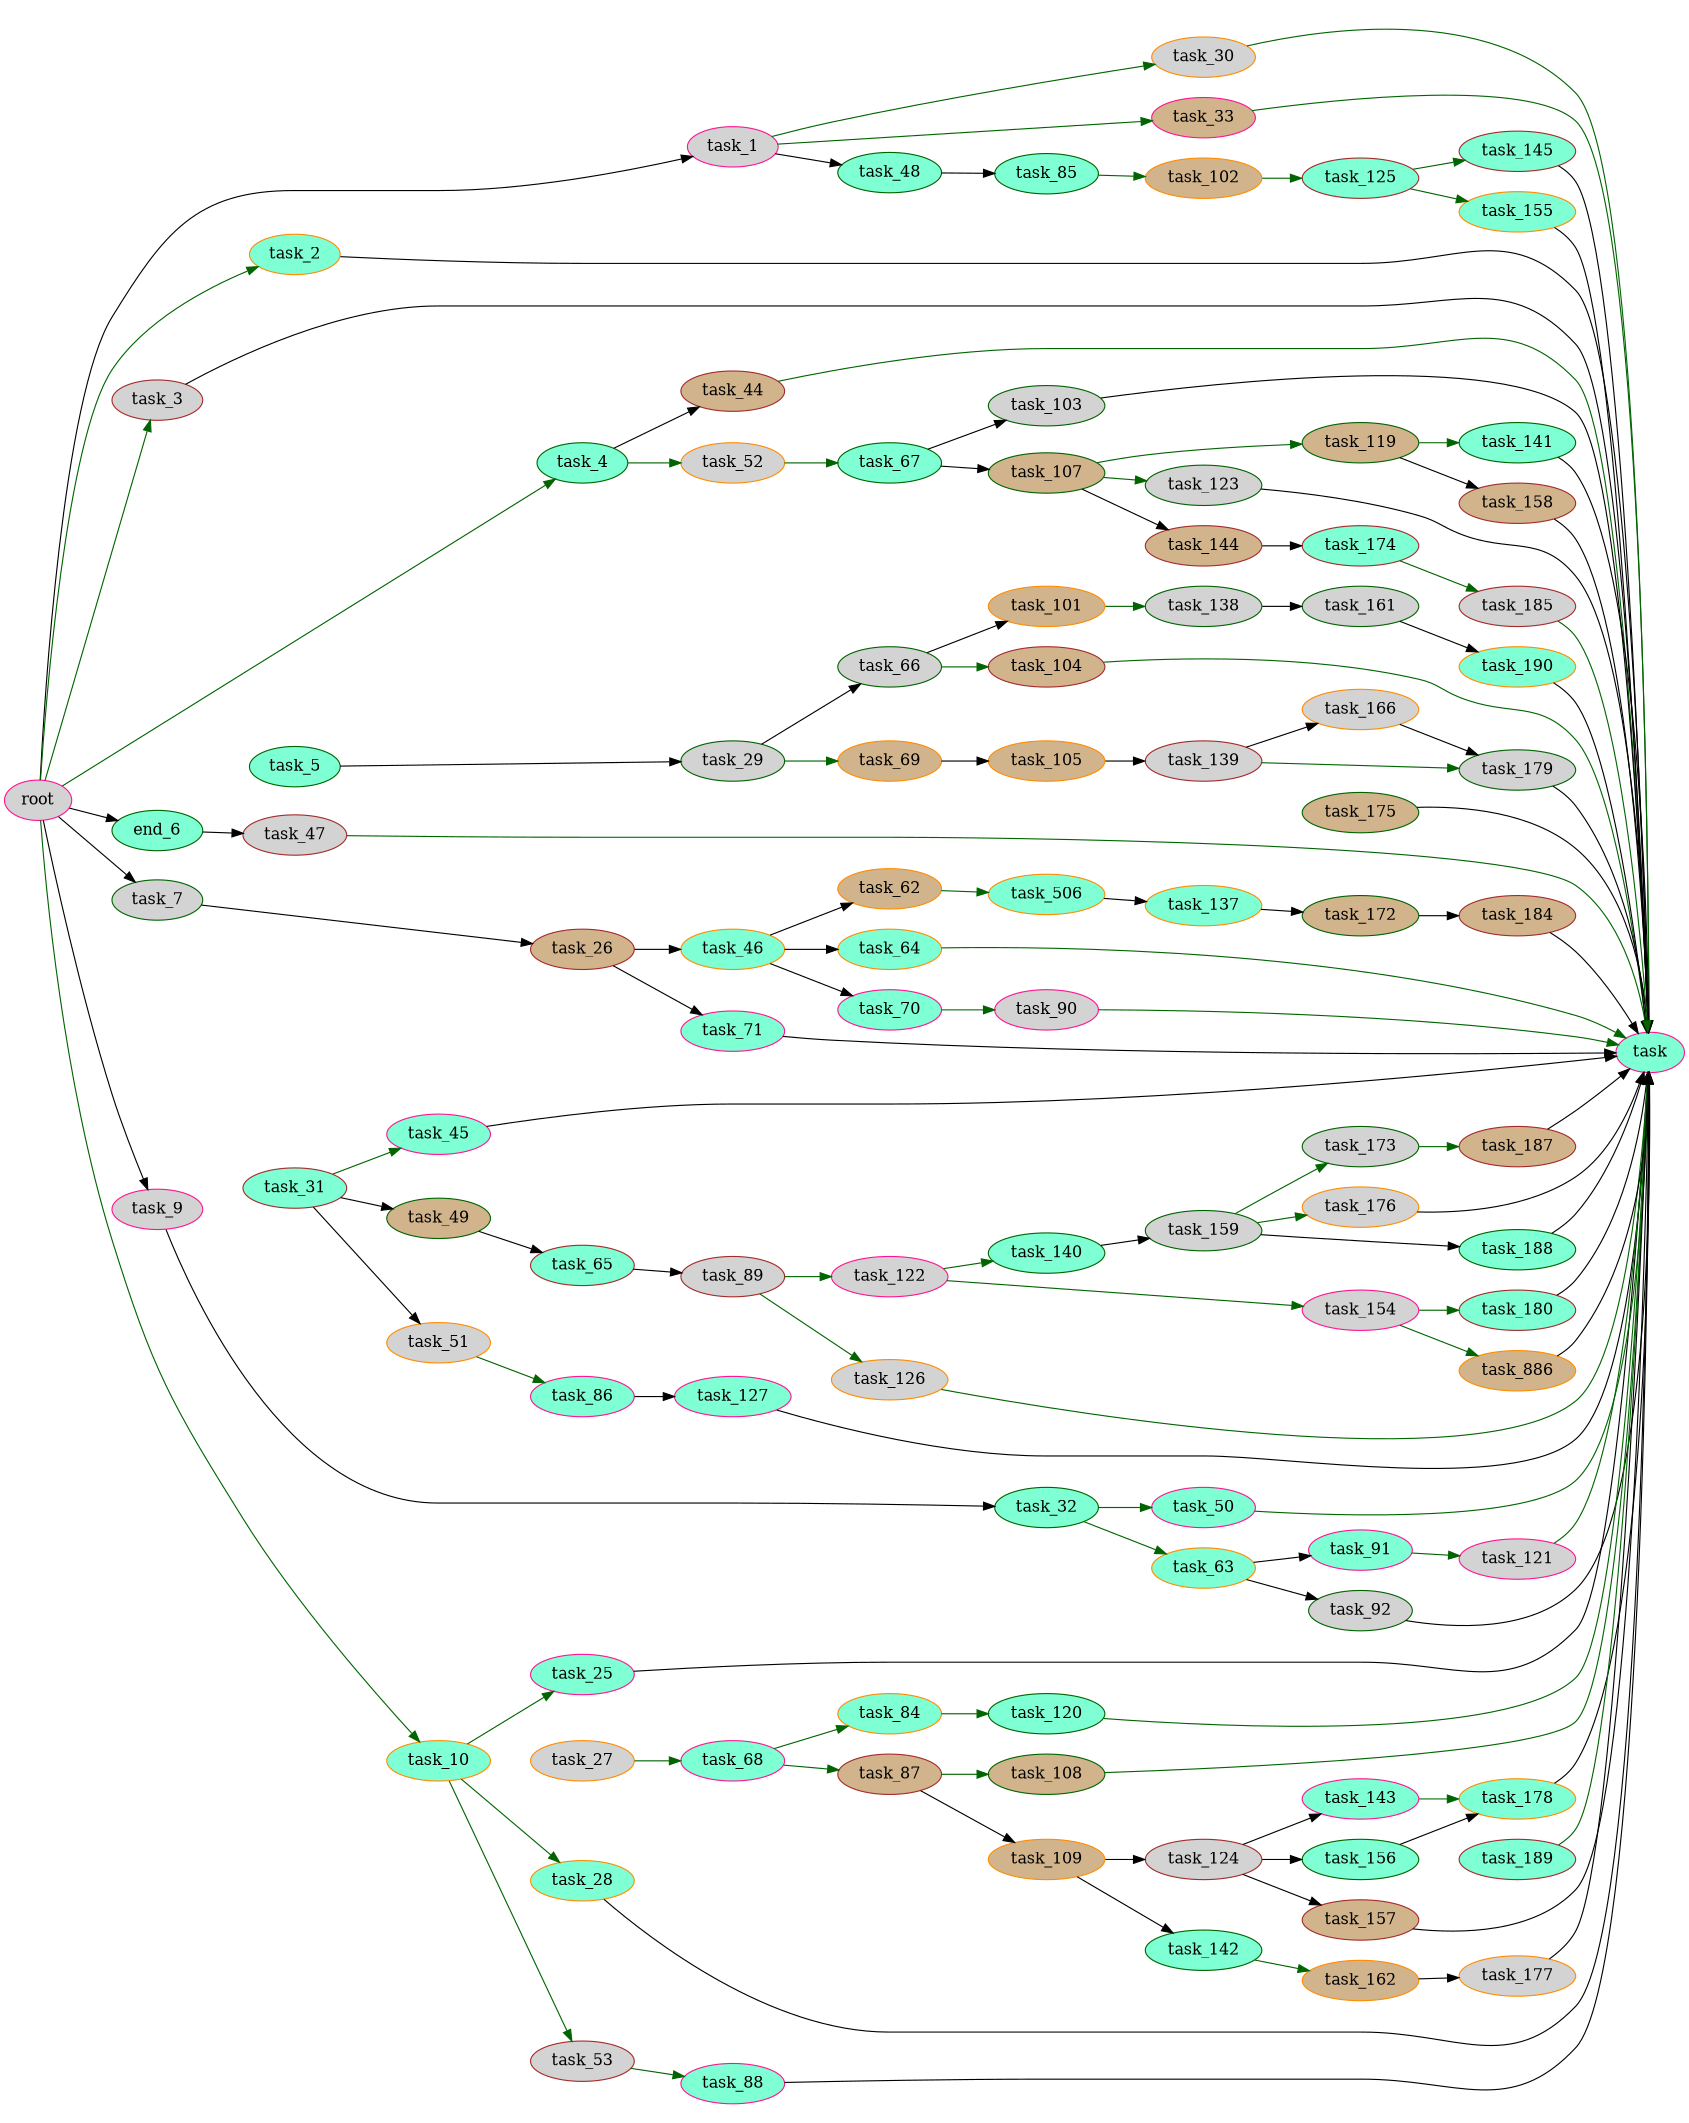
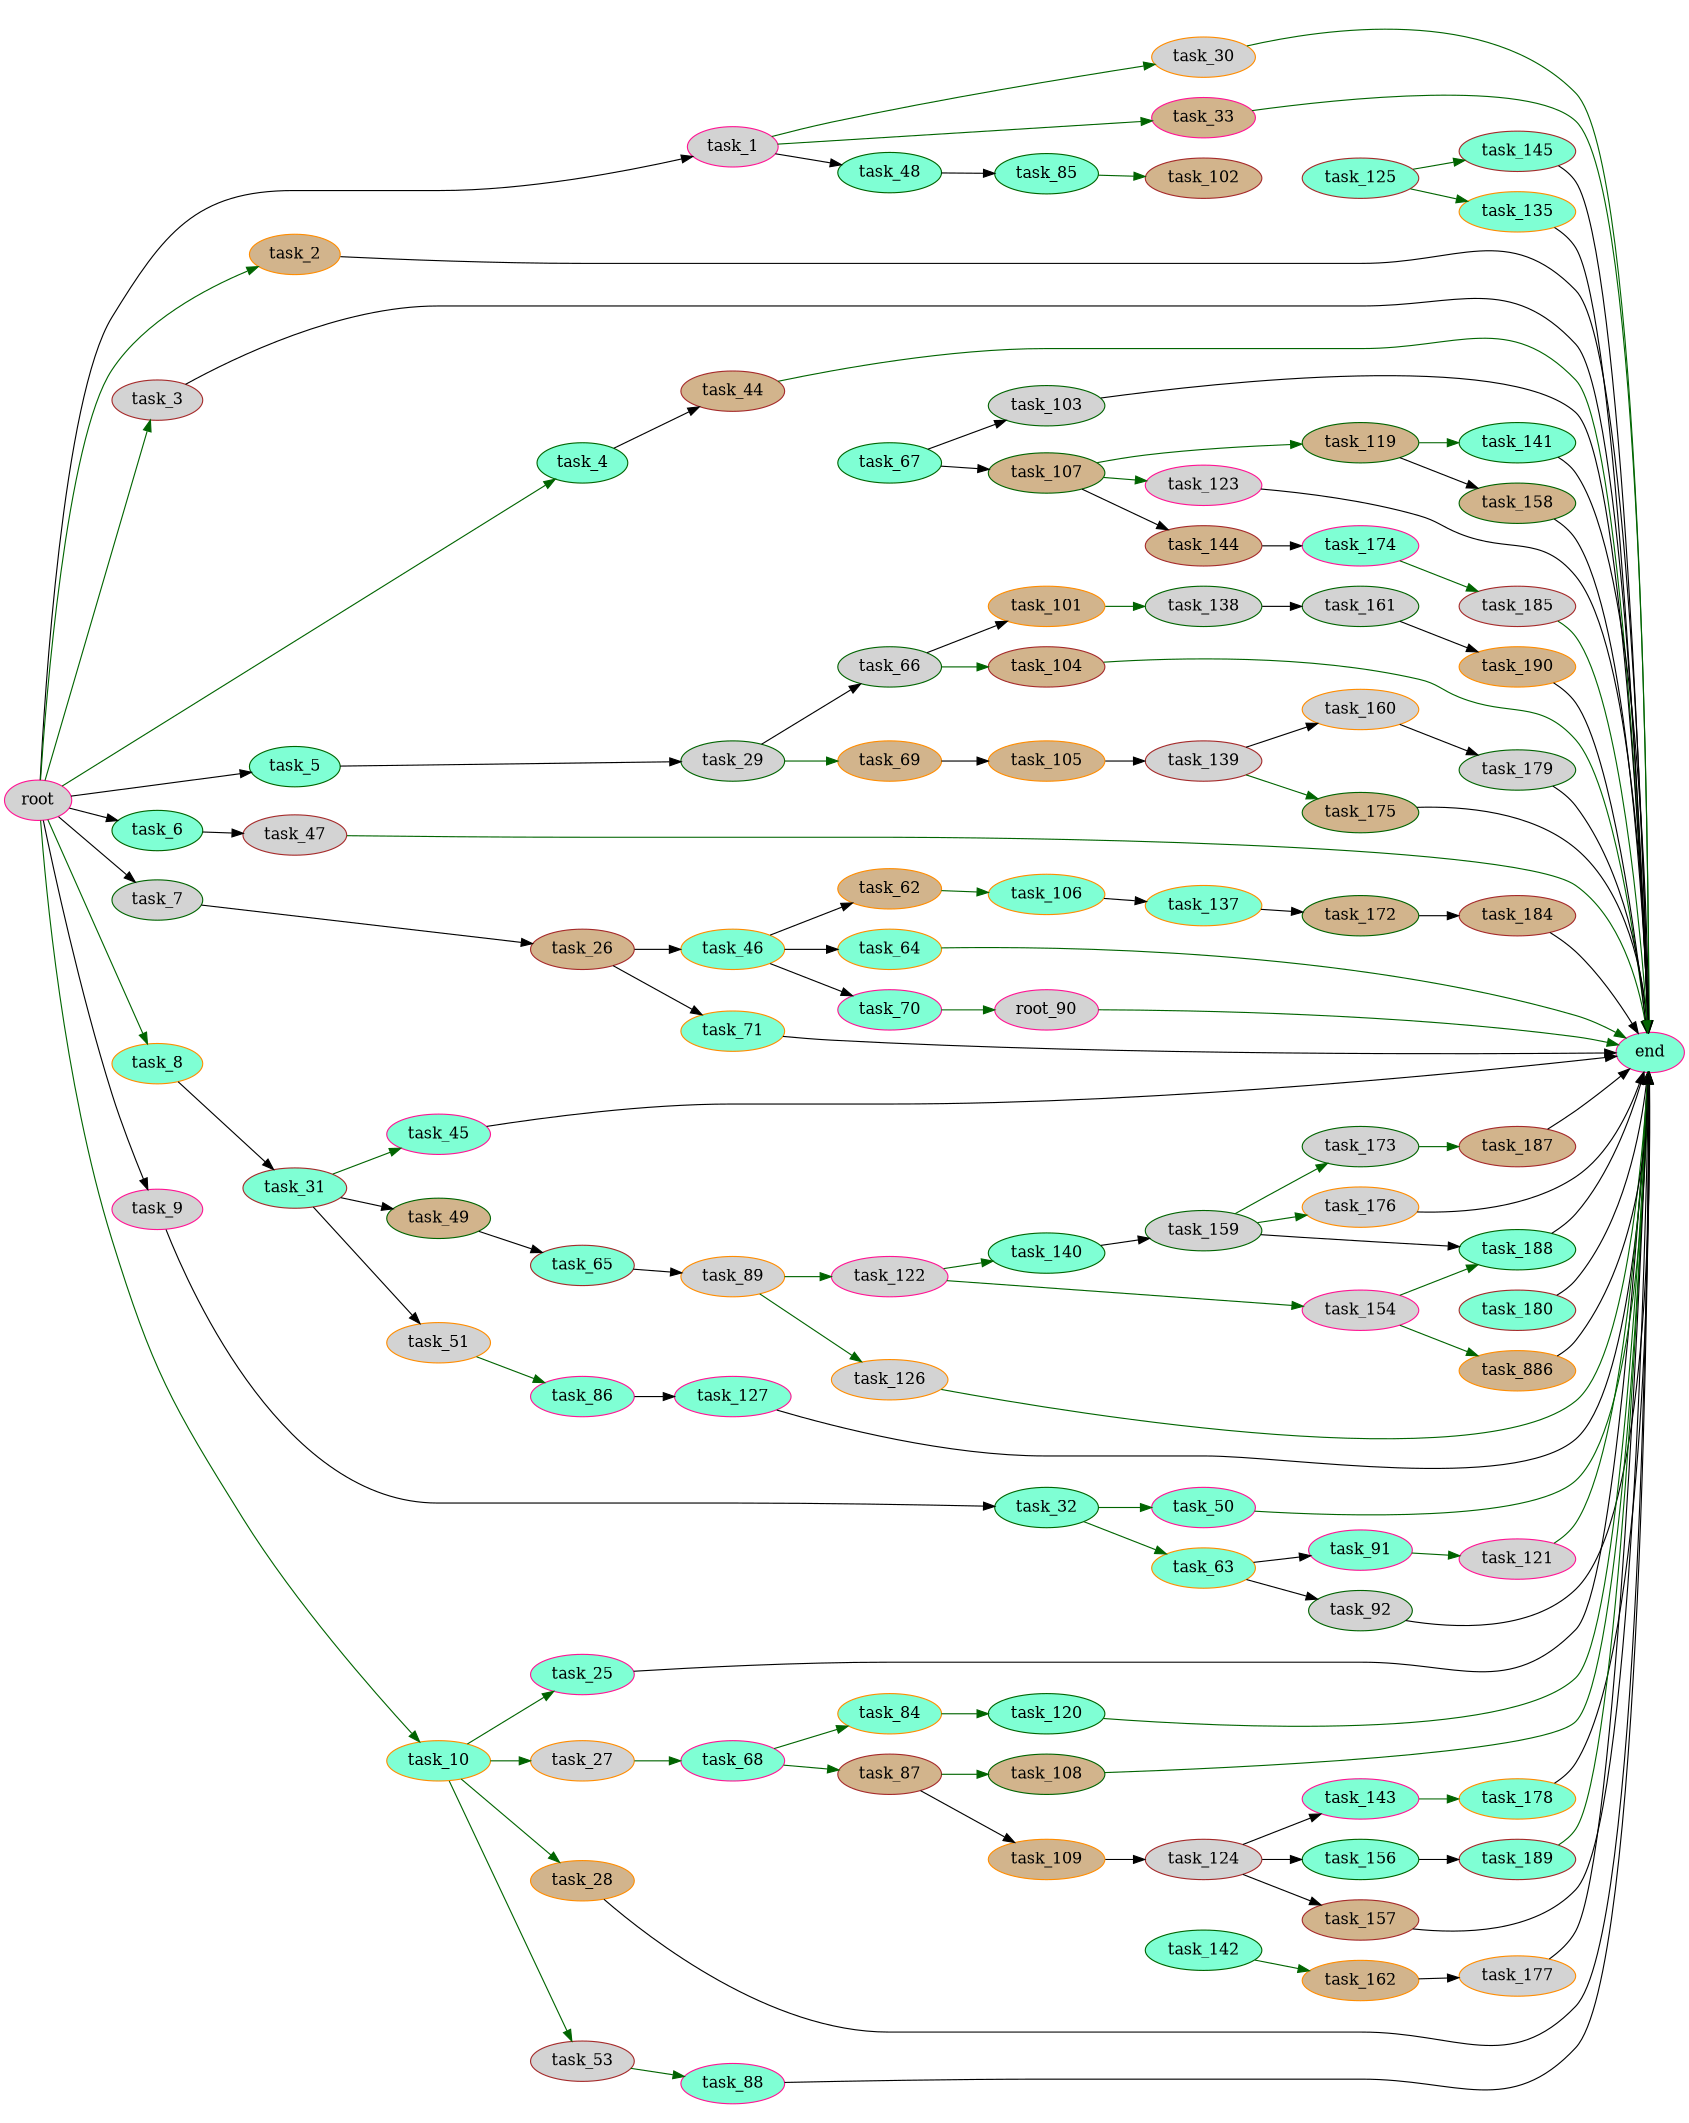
(1204, 178) -> (1204, 178)
(1276, 178) -> none
(1517, 212) -> (1517, 212)
(295, 254) -> (295, 254)
(733, 463) -> none
(1204, 485) -> (1204, 485)
(1517, 503) -> (1517, 503)
(1360, 546) -> (1360, 546)
(1517, 667) -> (1517, 667)
(1360, 709) -> (1360, 709)
(1355, 765) -> (1277, 785)
none -> (156, 785)
(157, 831) -> (157, 831)
(1047, 894) -> (1047, 894)
(1047, 1010) -> (1047, 1010)
(733, 1031) -> (733, 1031)
(1650, 1052) -> (1650, 1052)
none -> (157, 1064)
(733, 1277) -> (733, 1277)
(1433, 1310) -> (1433, 1282)
none -> (505, 1761)
(1433, 1831) -> (1433, 1859)
(582, 1881) -> (582, 1881)
(1120, 1902) -> none
